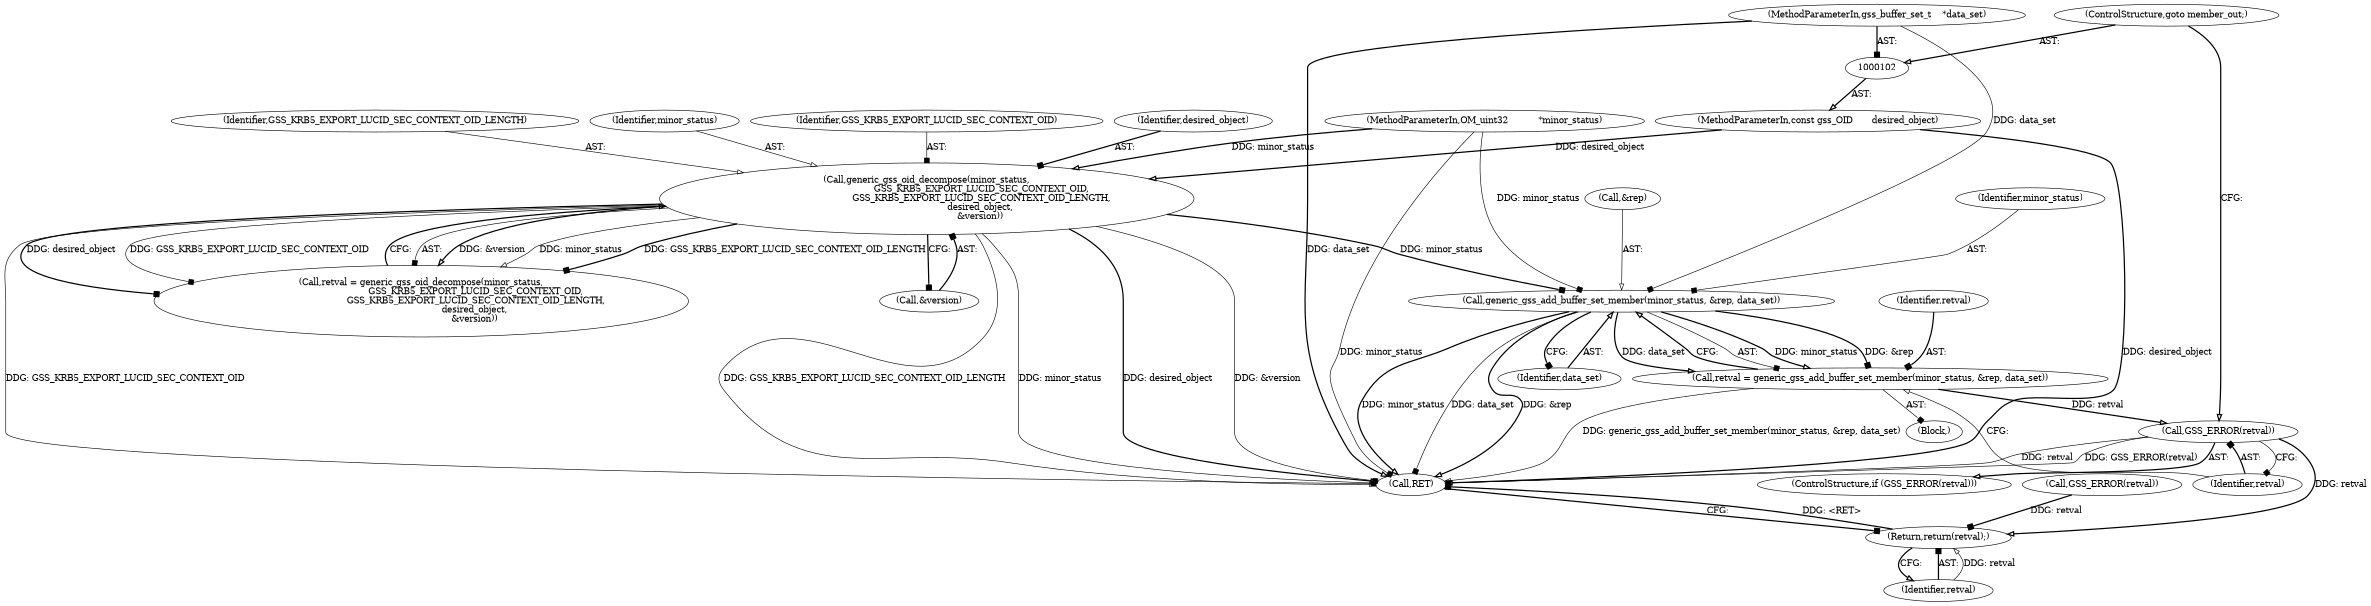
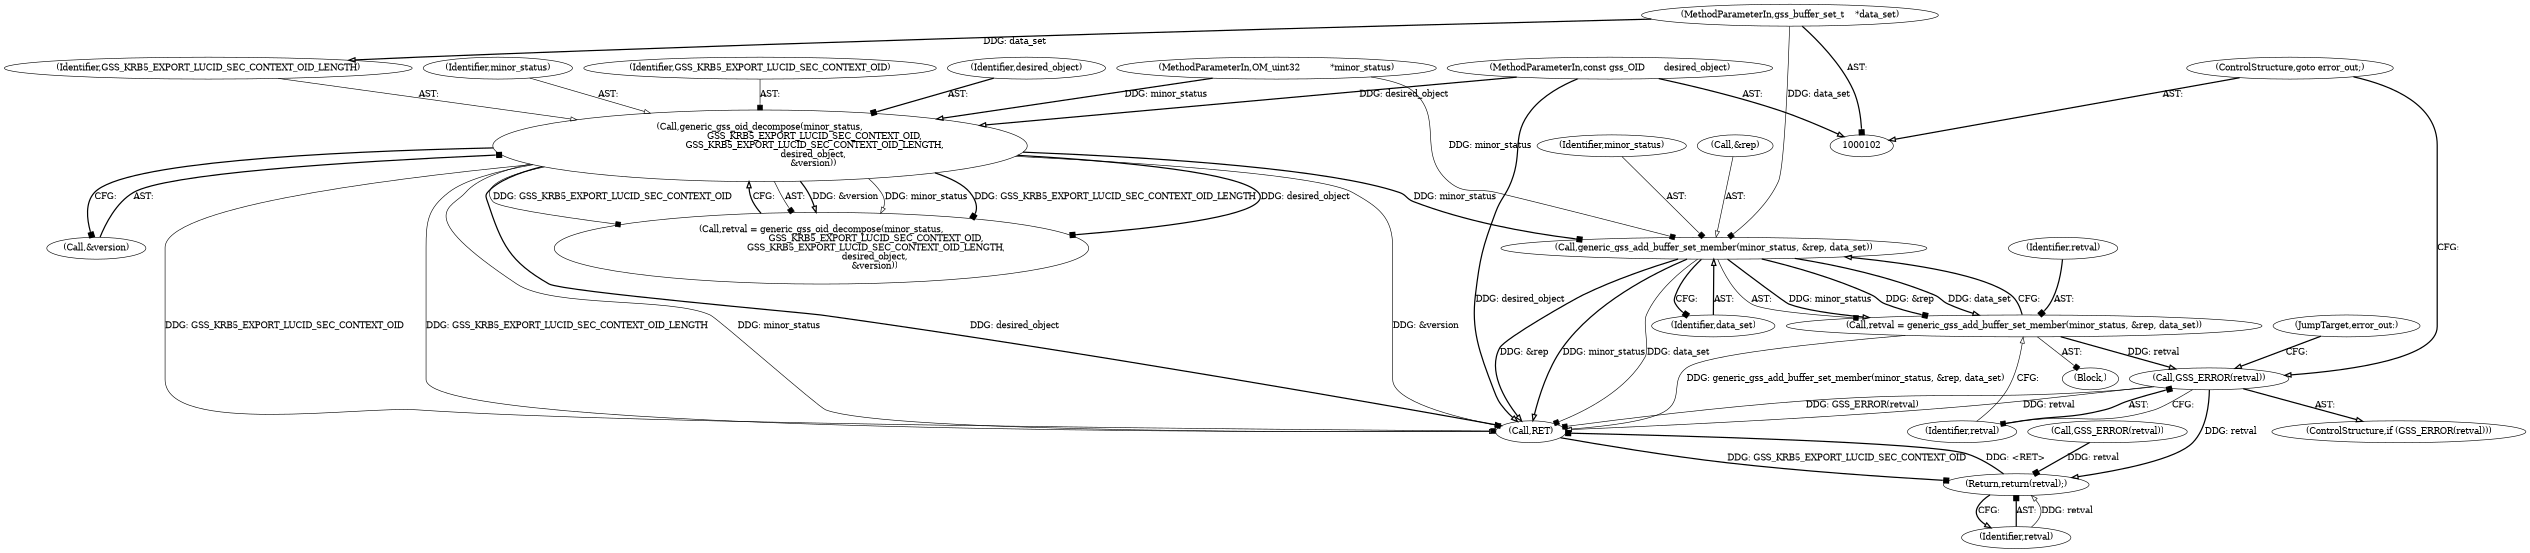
(2167, 15) -> (2290, 68)
(1314, 63) -> (1003, 37)
(1850, 92) -> (1750, 101)
(1358, 295) -> none
none -> (2347, 326)
(1719, 511) -> (1847, 458)
